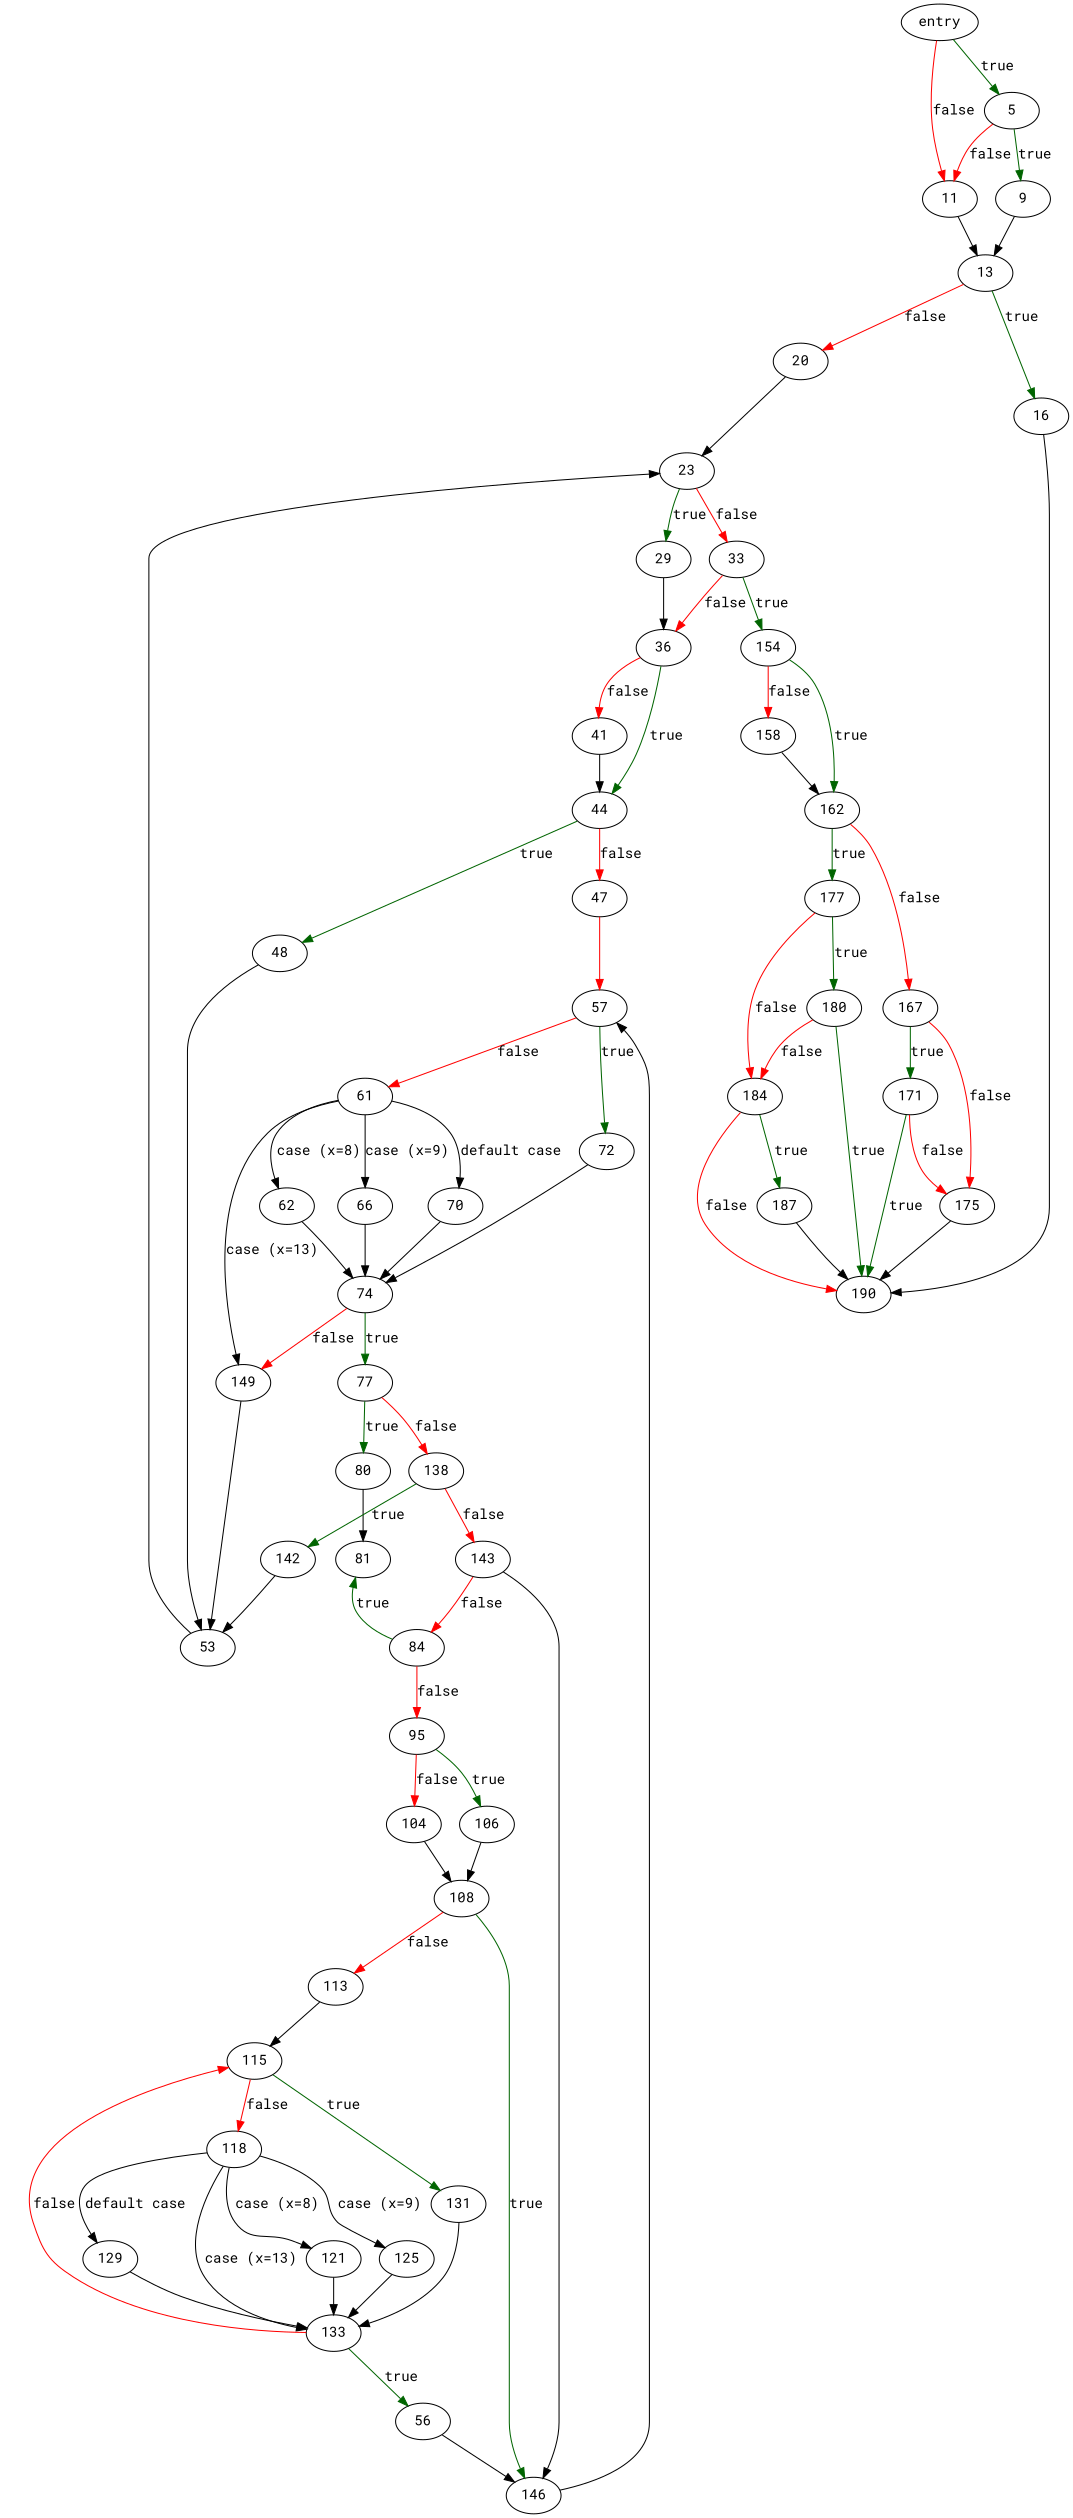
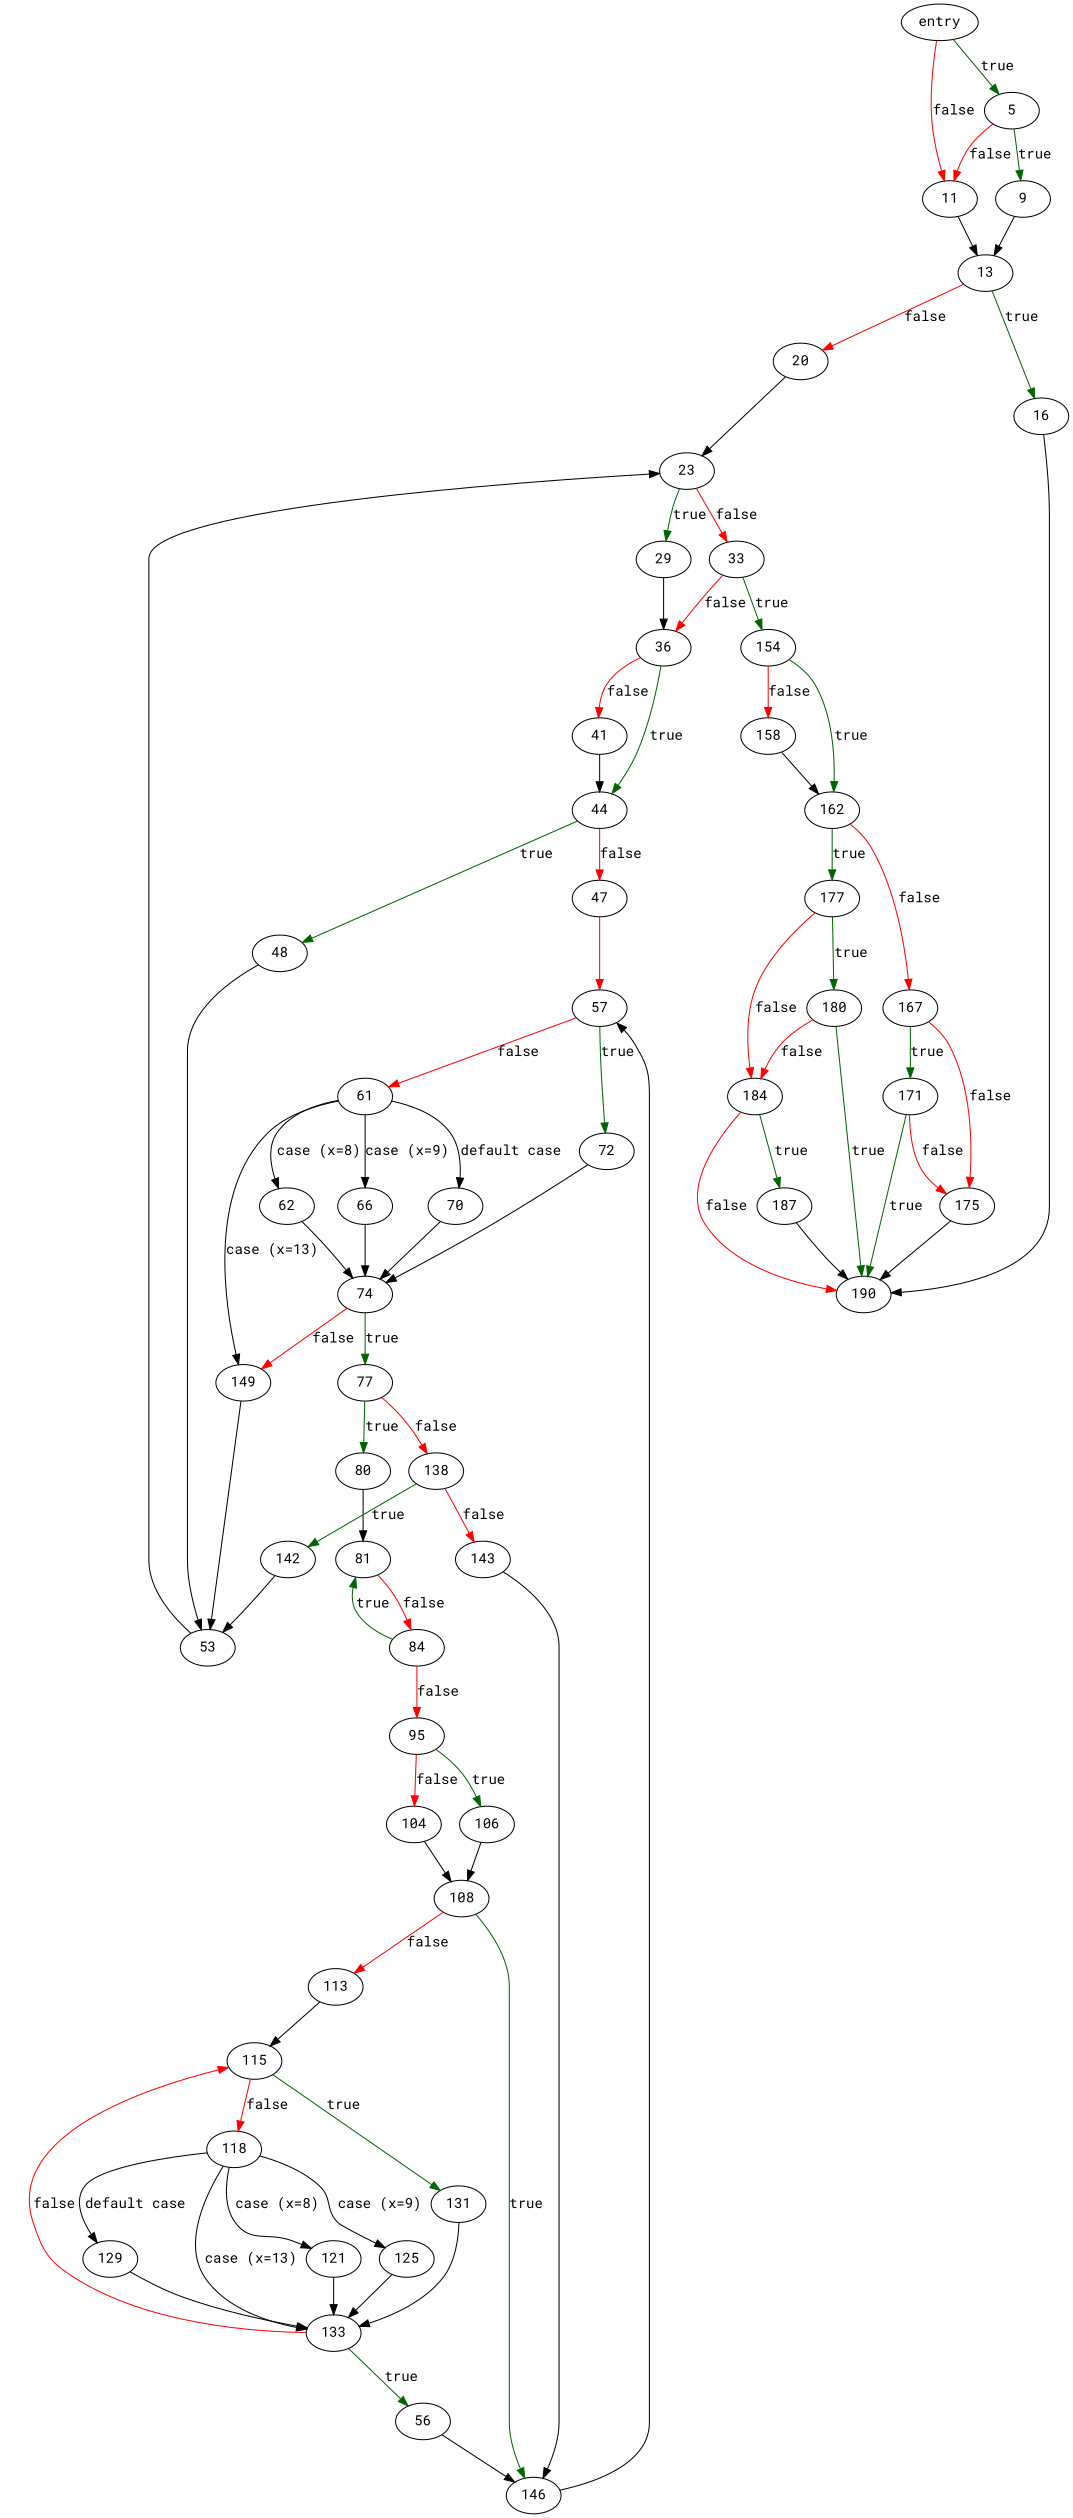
(457, 1601) -> (395, 1596)
